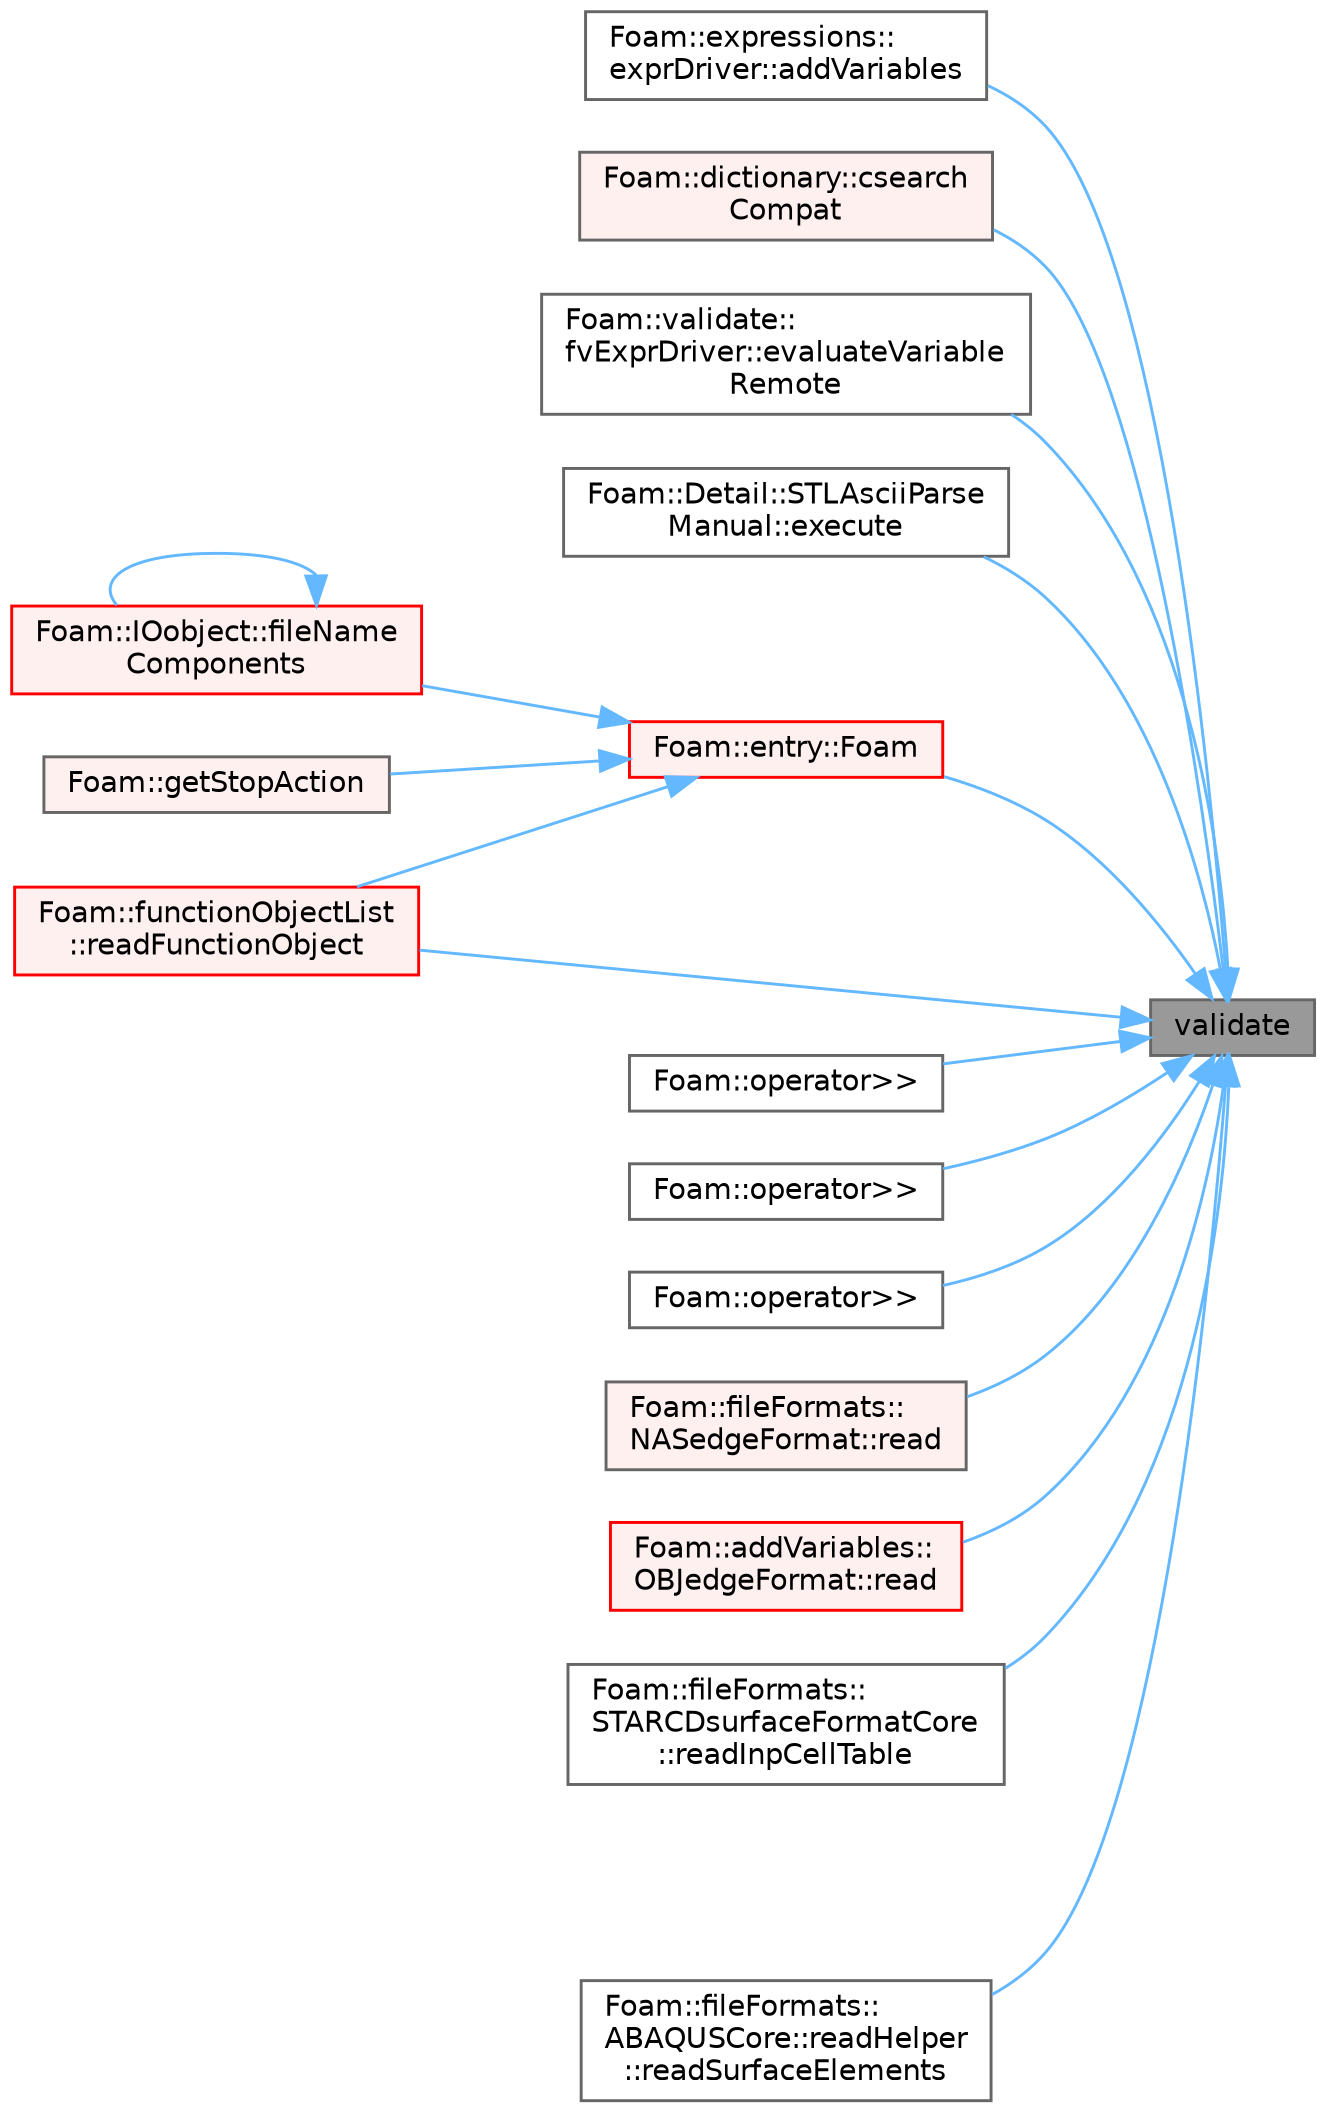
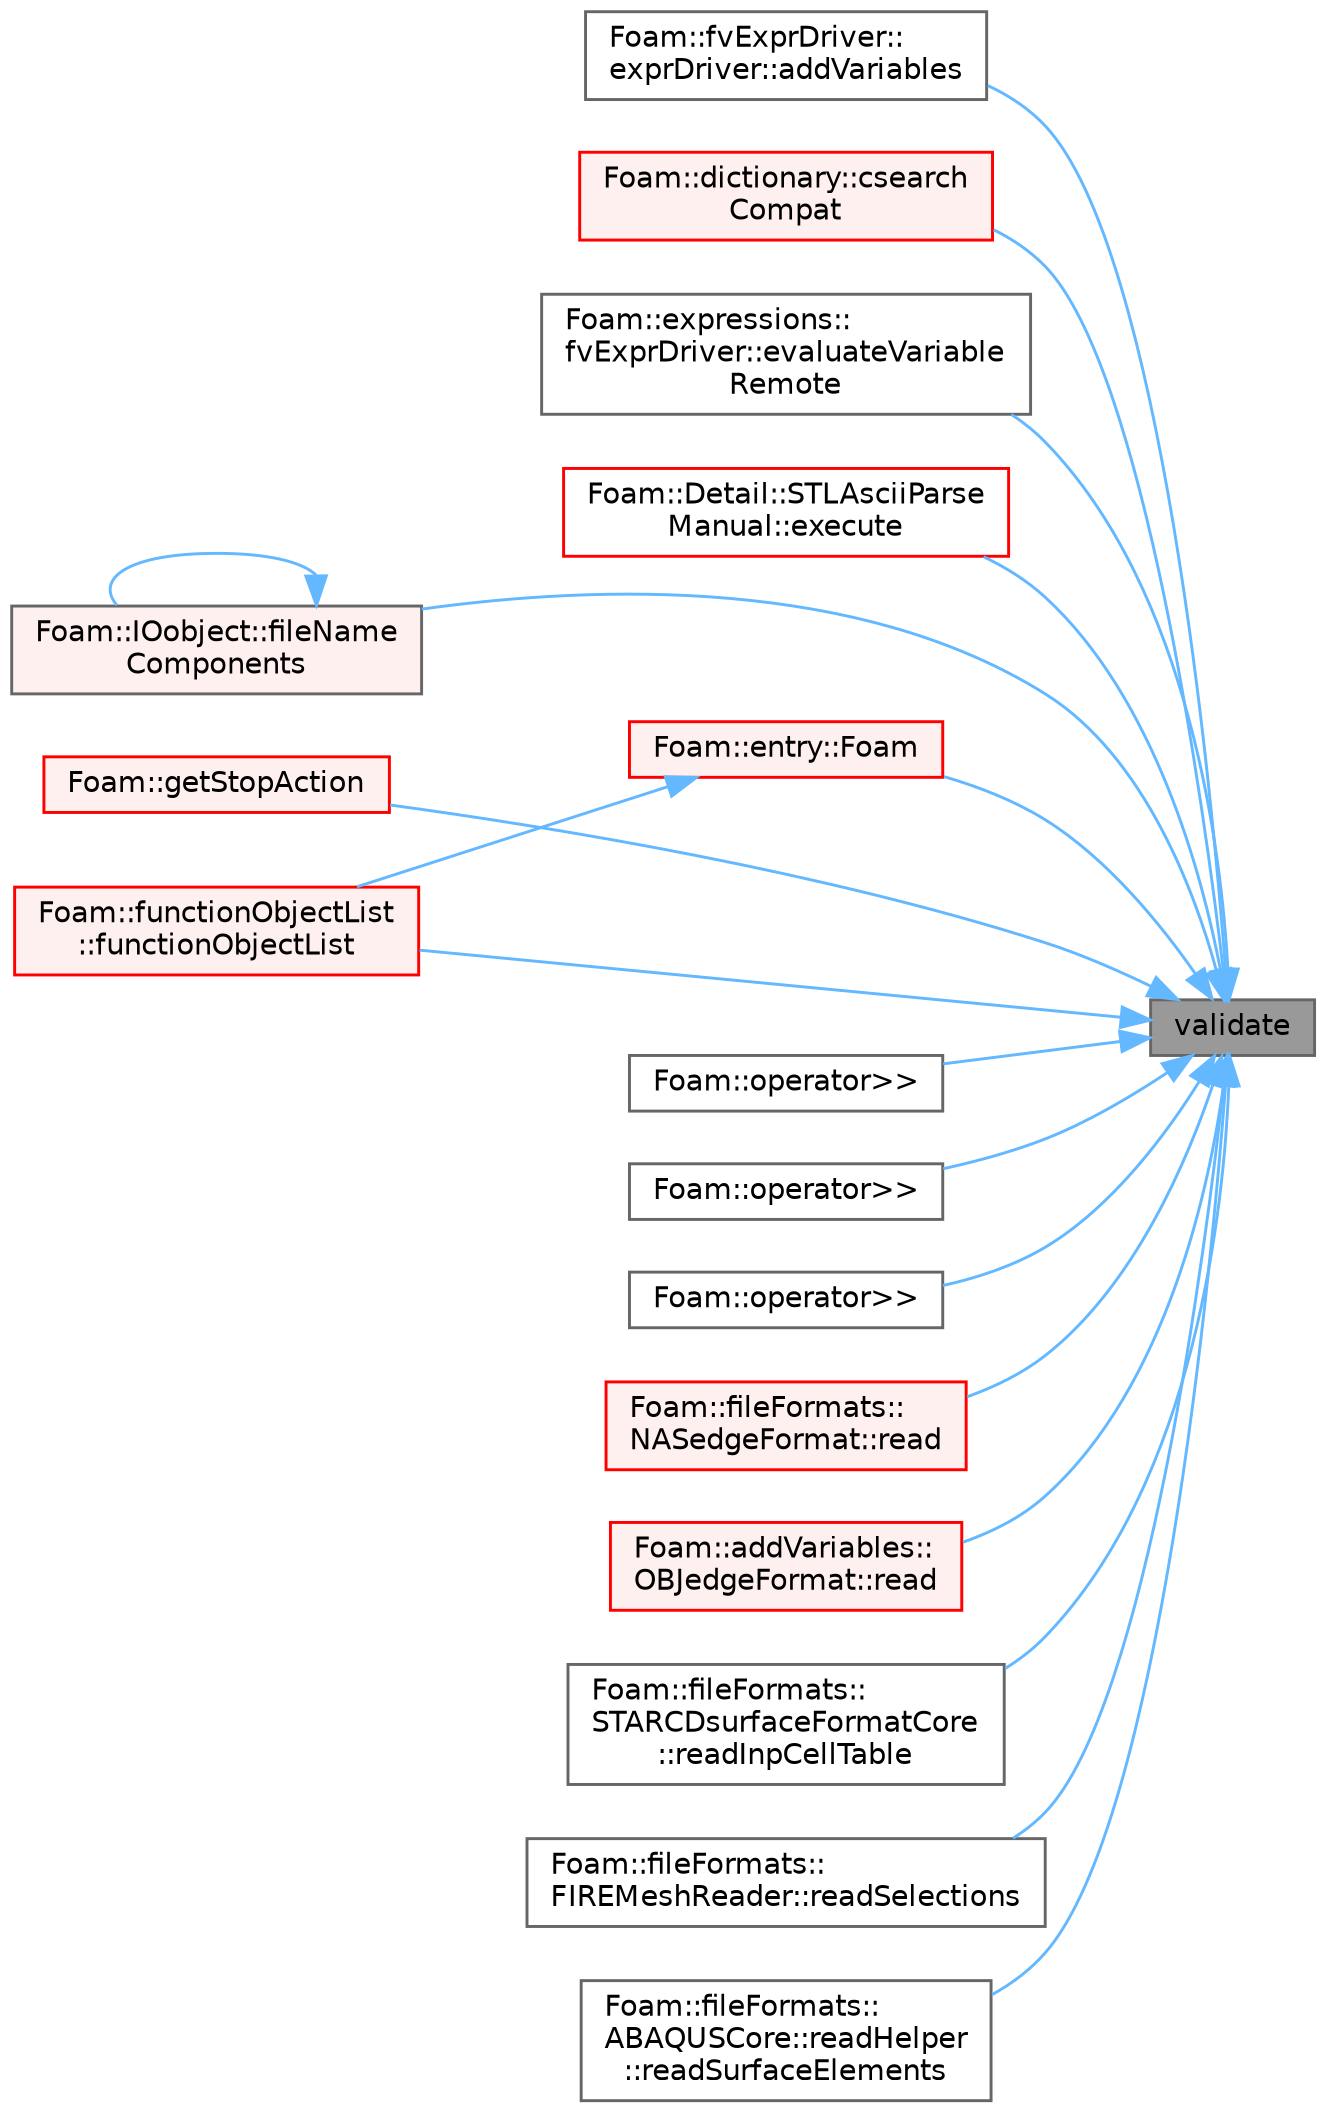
(786, 56) -> (786, 56)
(786, 196) -> (786, 196)
(786, 354) -> (786, 354)
(786, 512) -> (786, 512)
(217, 650) -> (217, 650)
(511, 701) -> (904, 632)
(495, 767) -> (777, 872)
(217, 785) -> (217, 785)
(217, 931) -> (217, 931)
(786, 1426) -> (786, 1426)
none -> (786, 1883)
